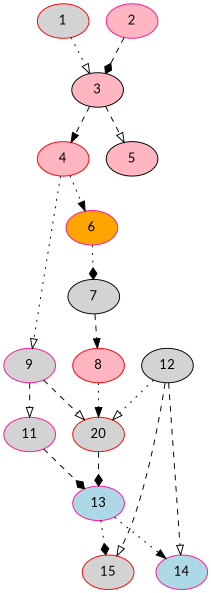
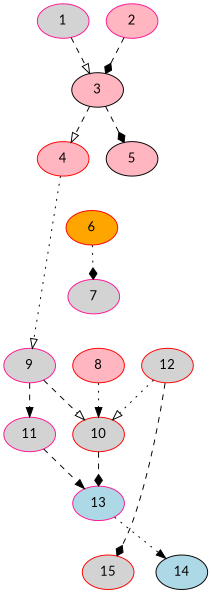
(63, 21) -> (63, 21)
(78, 51) -> (78, 51)
(112, 119) -> (112, 119)
(83, 120) -> (83, 120)
(76, 189) -> none
(92, 228) -> (92, 228)
(94, 297) -> (94, 297)
(96, 326) -> none
(167, 366) -> (167, 366)
(30, 395) -> (30, 395)
(99, 434) -> (99, 434)
(174, 464) -> none
(60, 465) -> (60, 465)
(149, 467) -> (149, 467)
(103, 532) -> none
(182, 572) -> (182, 572)
